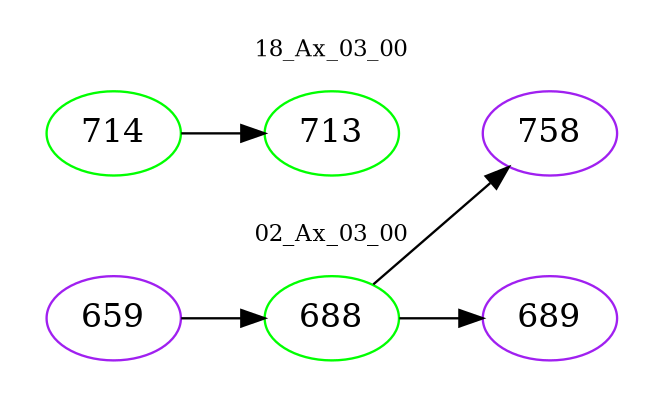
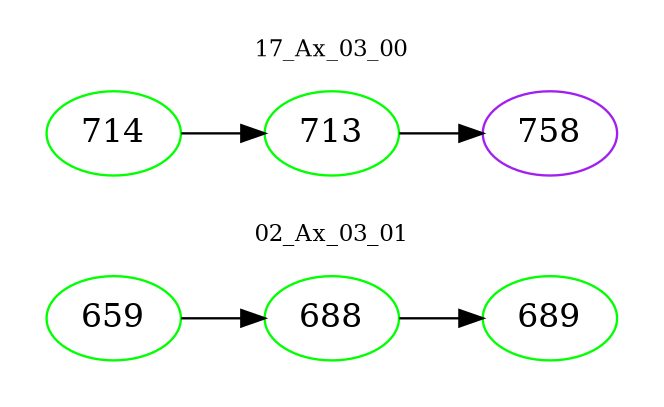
(332, 50) -> (332, 50)
(432, 234) -> (429, 133)
(332, 235) -> (332, 235)
(114, 318) -> (114, 318)
(550, 318) -> (550, 318)
